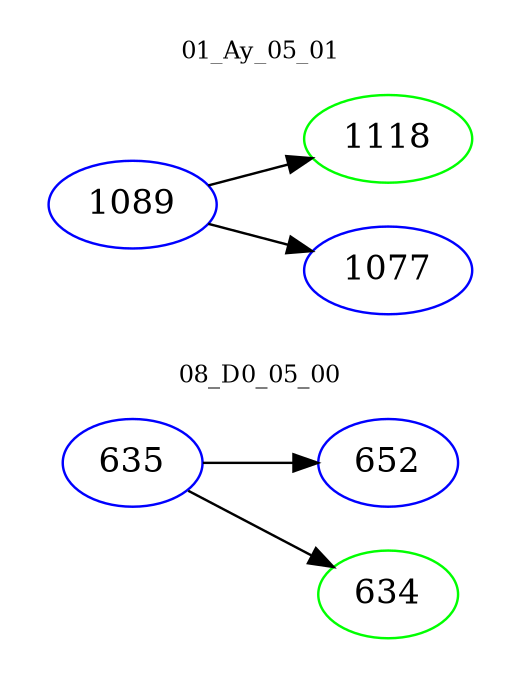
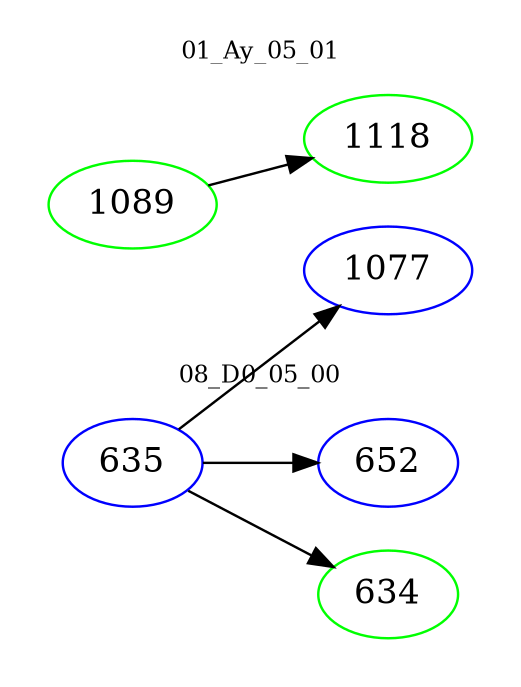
(133, 205) -> (133, 205)
(248, 234) -> (249, 375)
